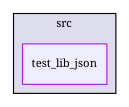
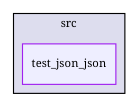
(65, 64) -> (69, 64)
